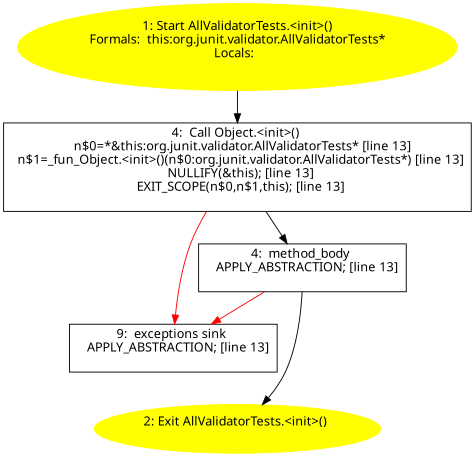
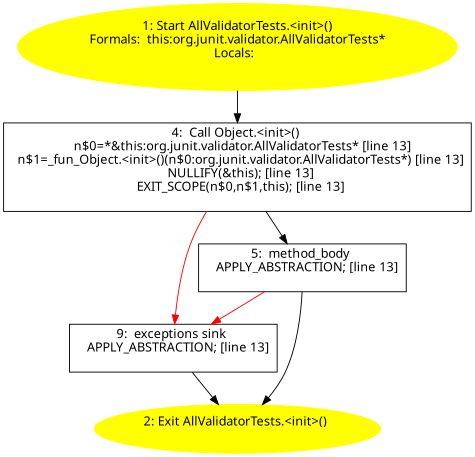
(302, 268) -> (302, 268)
none -> (202, 385)
